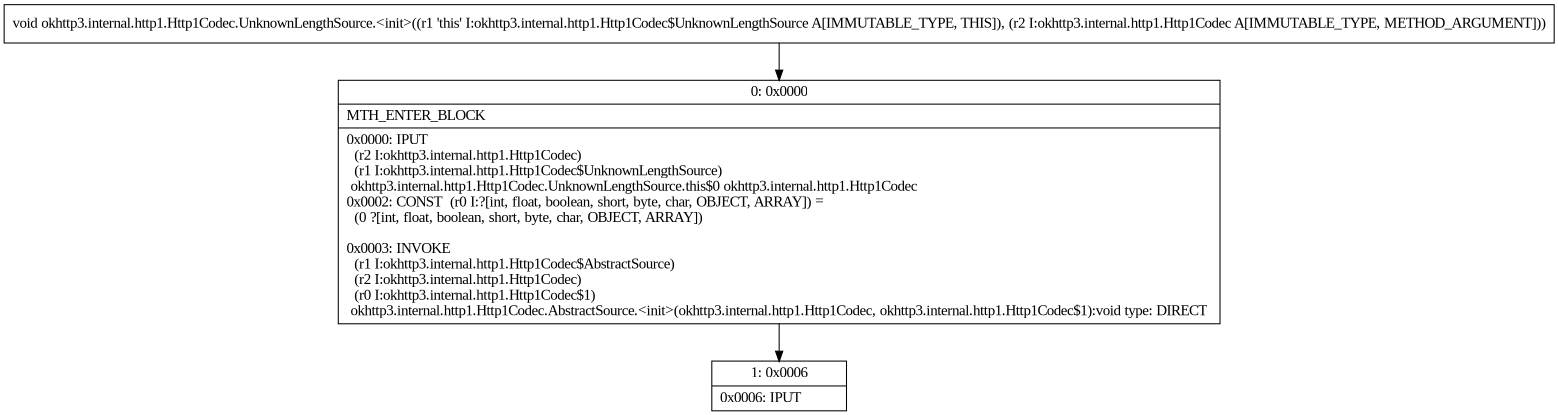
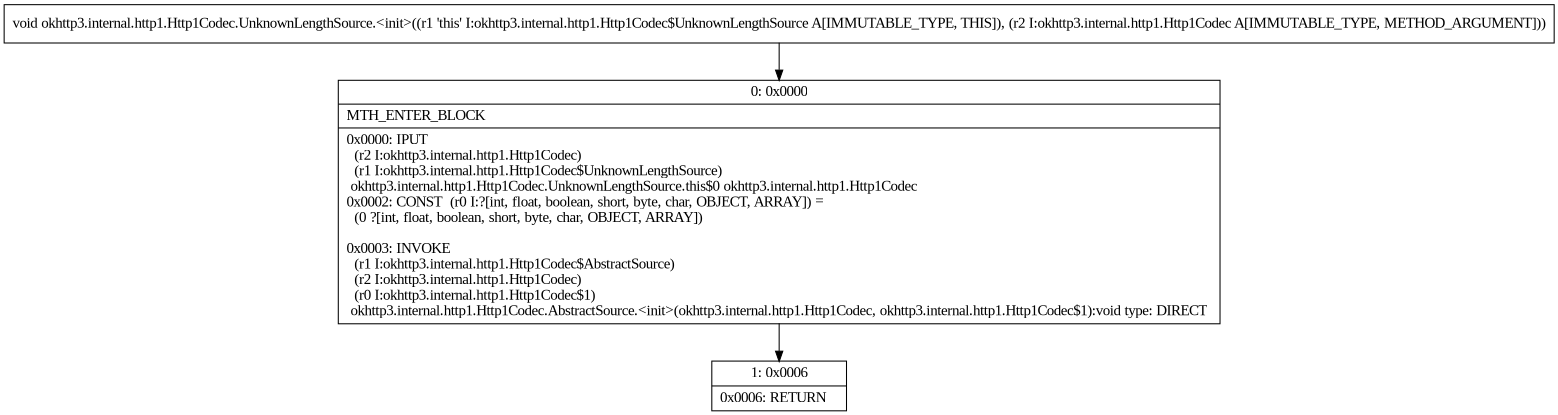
(767, 398) -> (779, 398)
